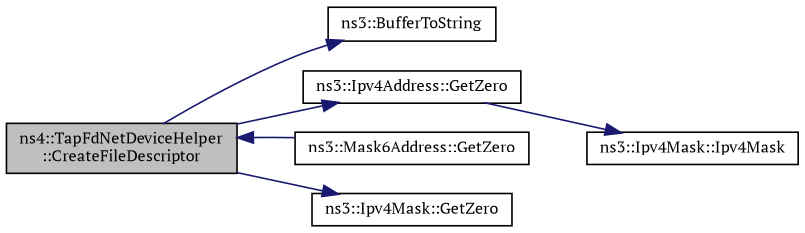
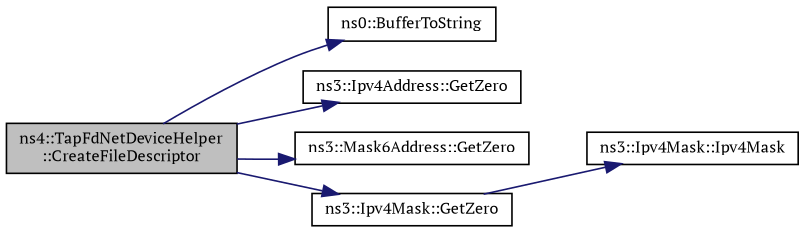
(412, 24) -> (412, 24)
(545, 116) -> (545, 181)
(274, 137) -> (258, 159)
